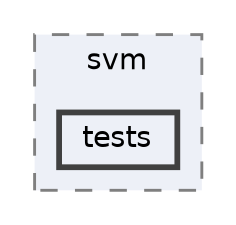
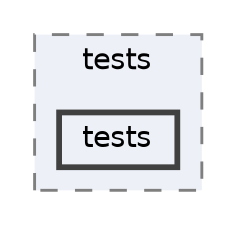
(118, 62) -> (118, 62)
